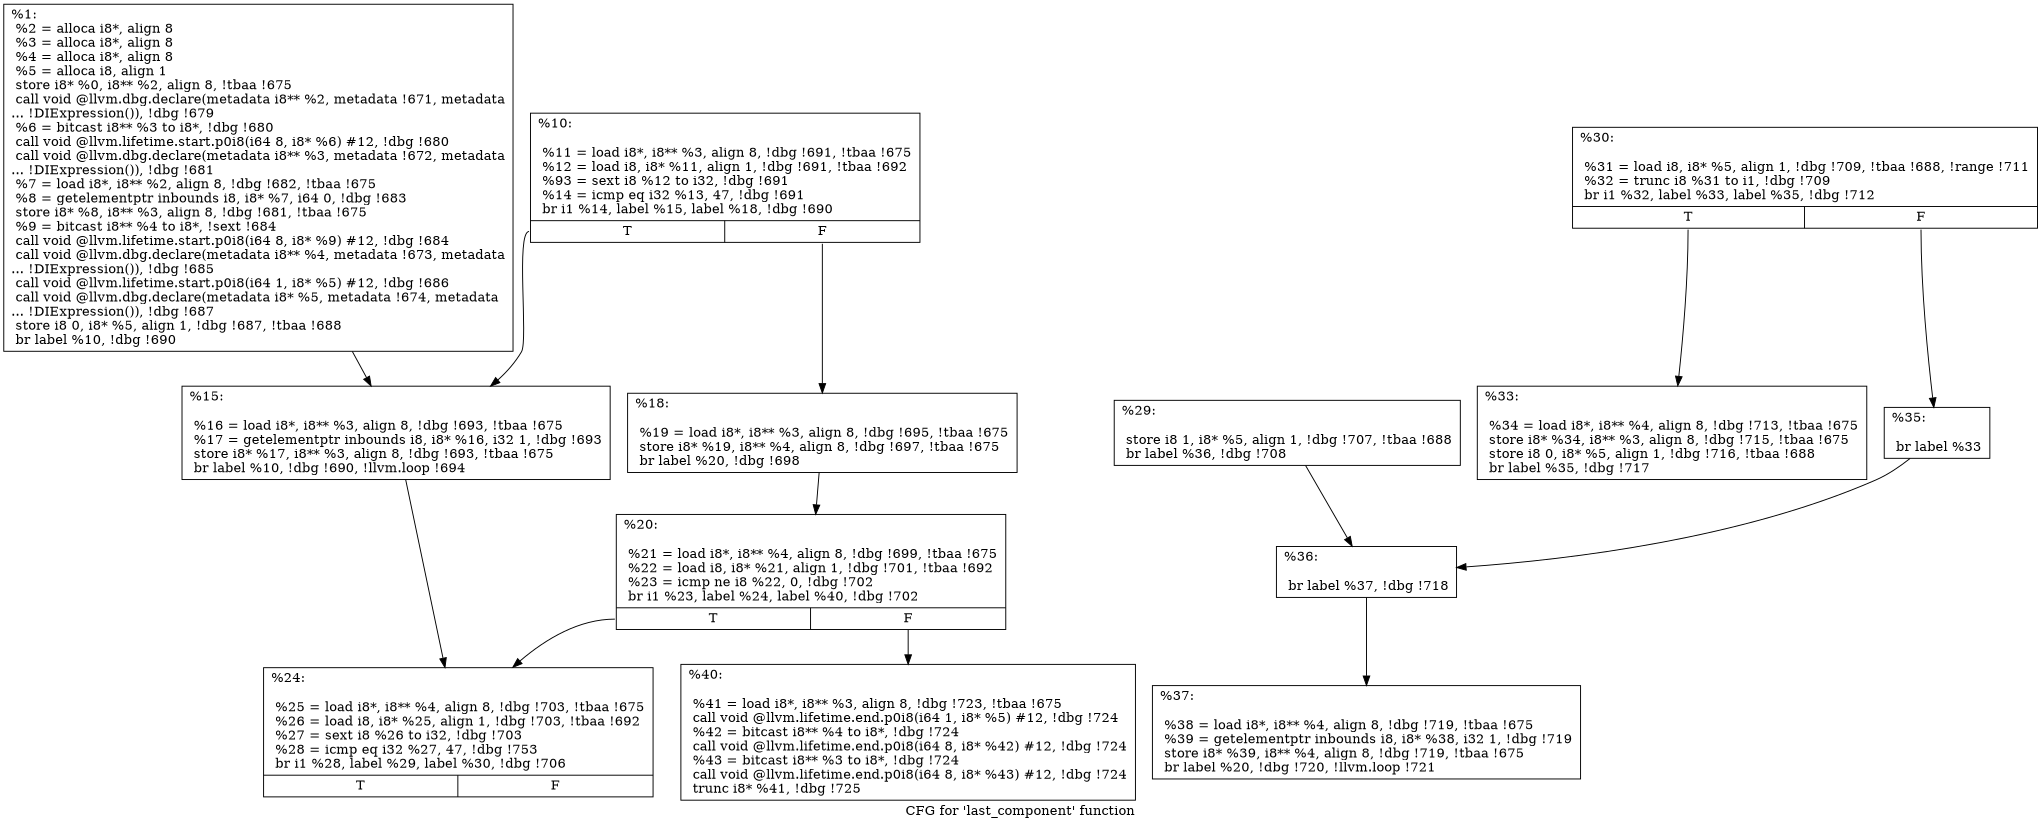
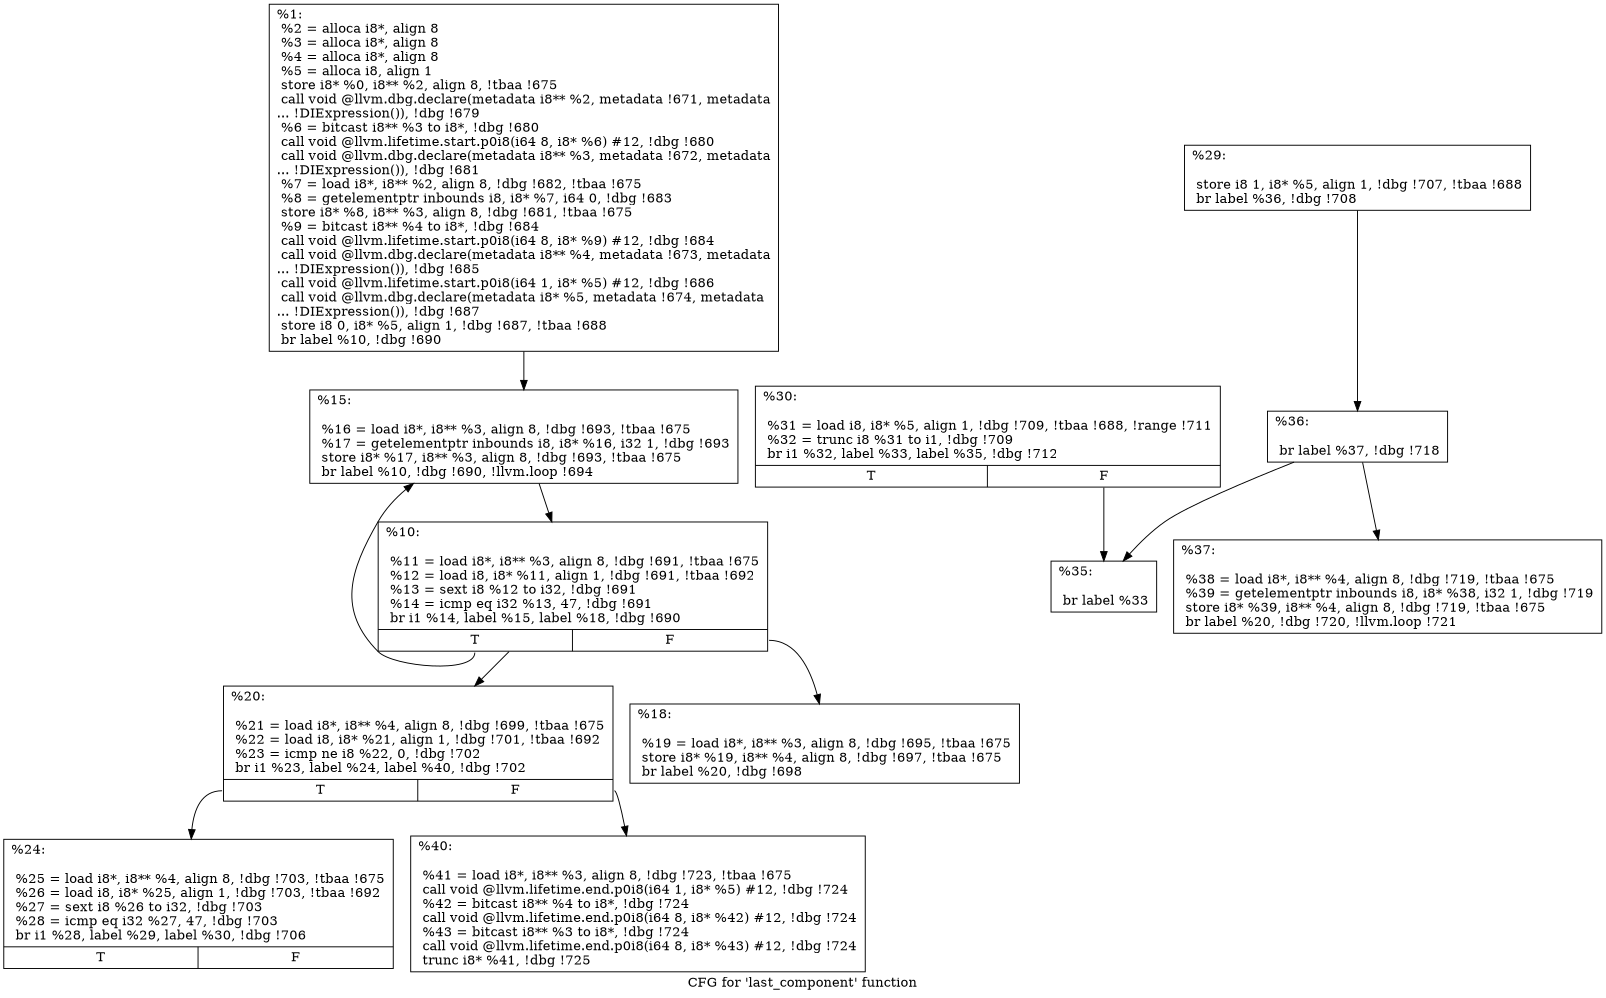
(664, 181) -> (512, 590)
(144, 227) -> (408, 227)
(1672, 433) -> none
(818, 489) -> (495, 665)
(1695, 536) -> (1207, 499)
(424, 569) -> (544, 498)
(405, 750) -> (145, 921)
